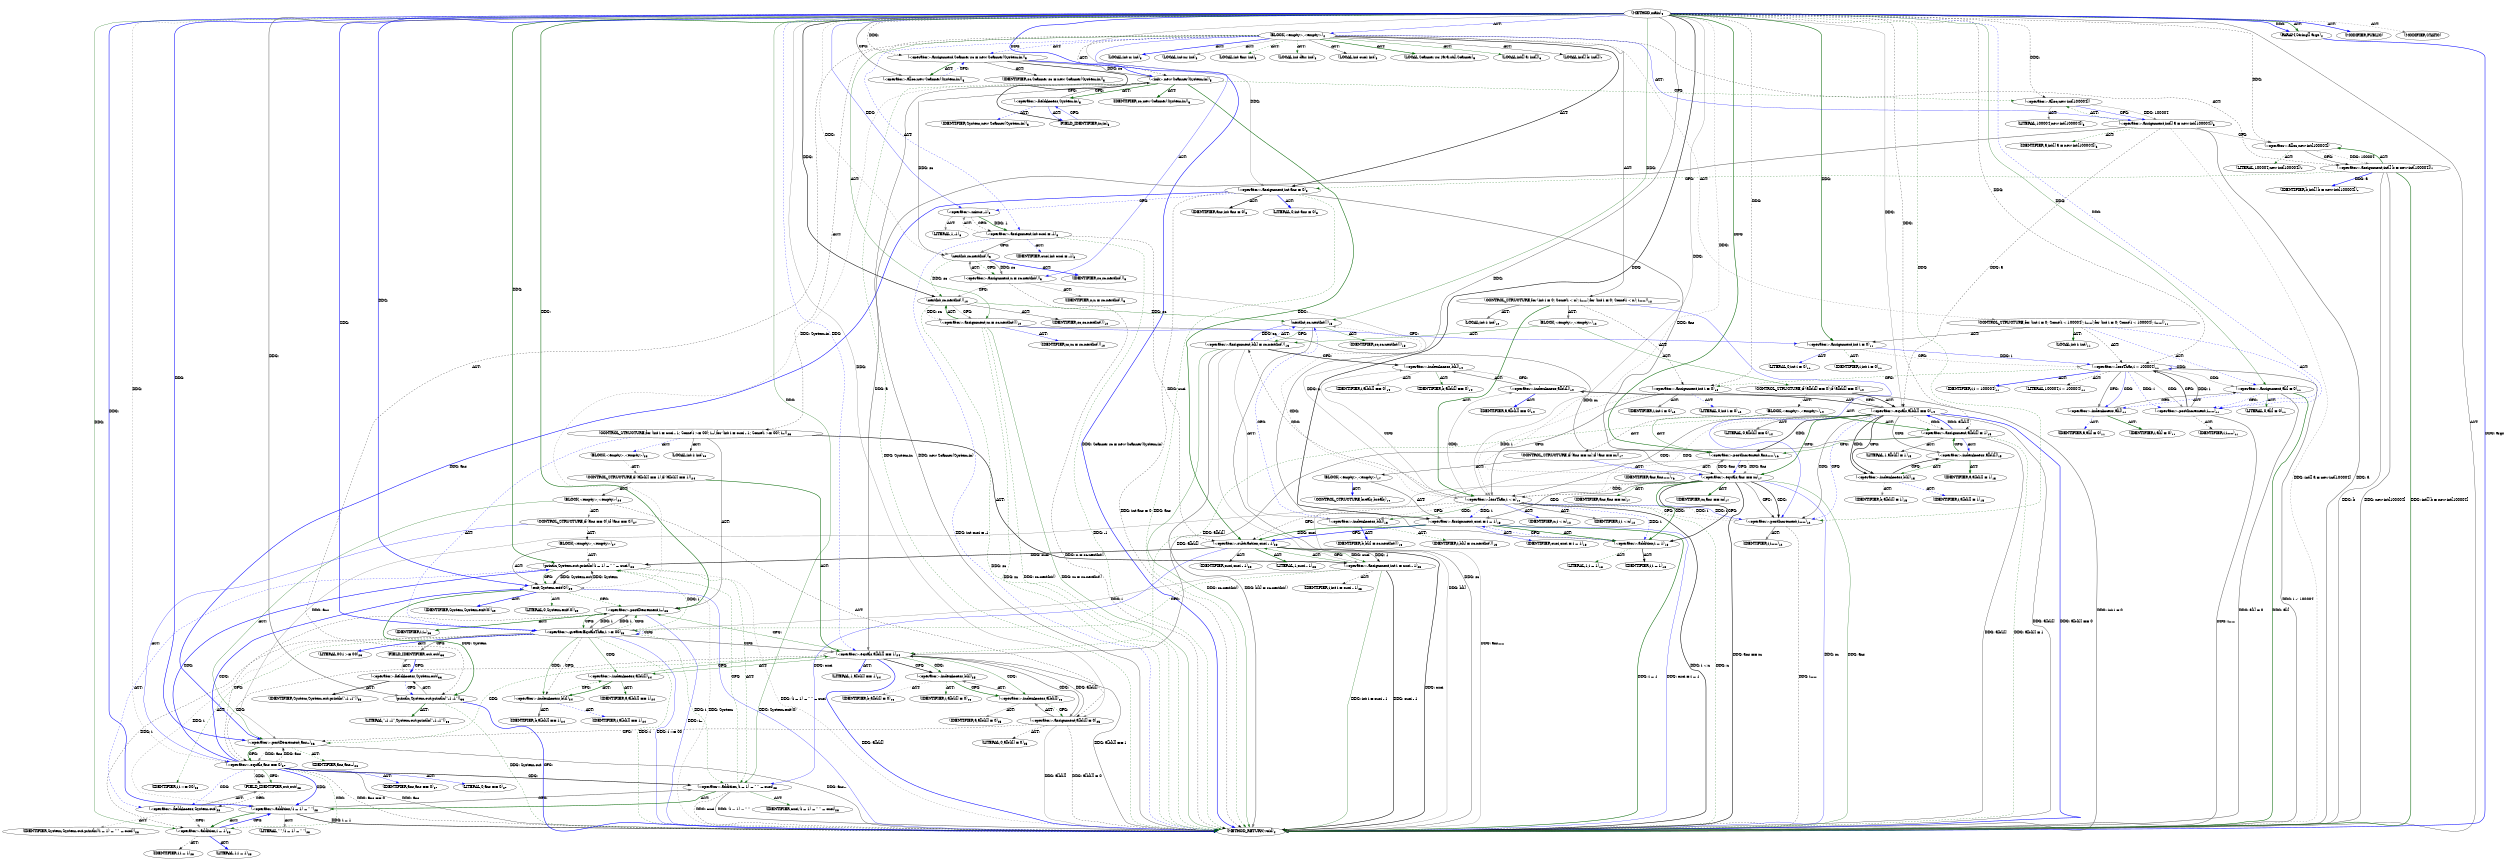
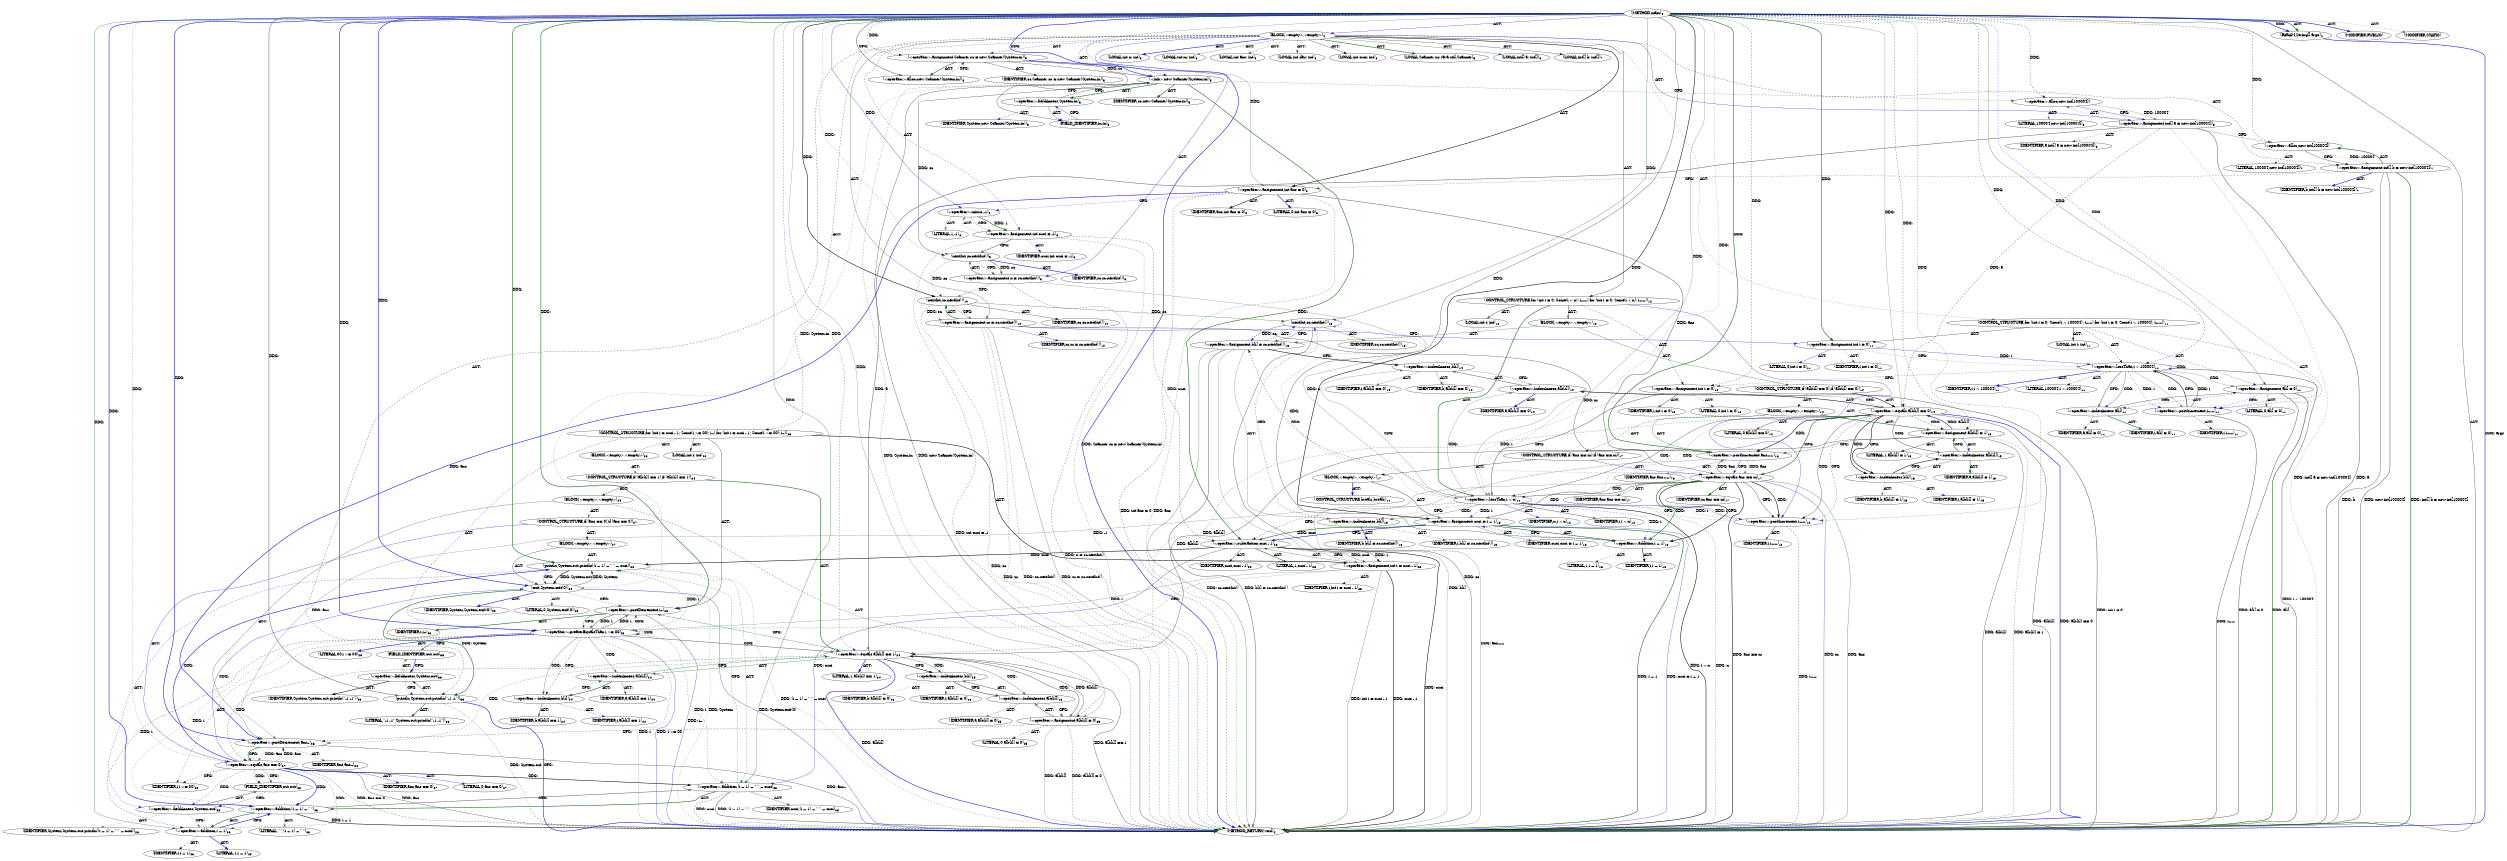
(1127, 80) -> (1127, 80)
(2361, 179) -> (2361, 179)
(1095, 301) -> none
(345, 323) -> (345, 323)
(1613, 487) -> (1613, 487)
(1491, 532) -> (1491, 532)
(355, 619) -> (207, 774)
(303, 624) -> (303, 624)
